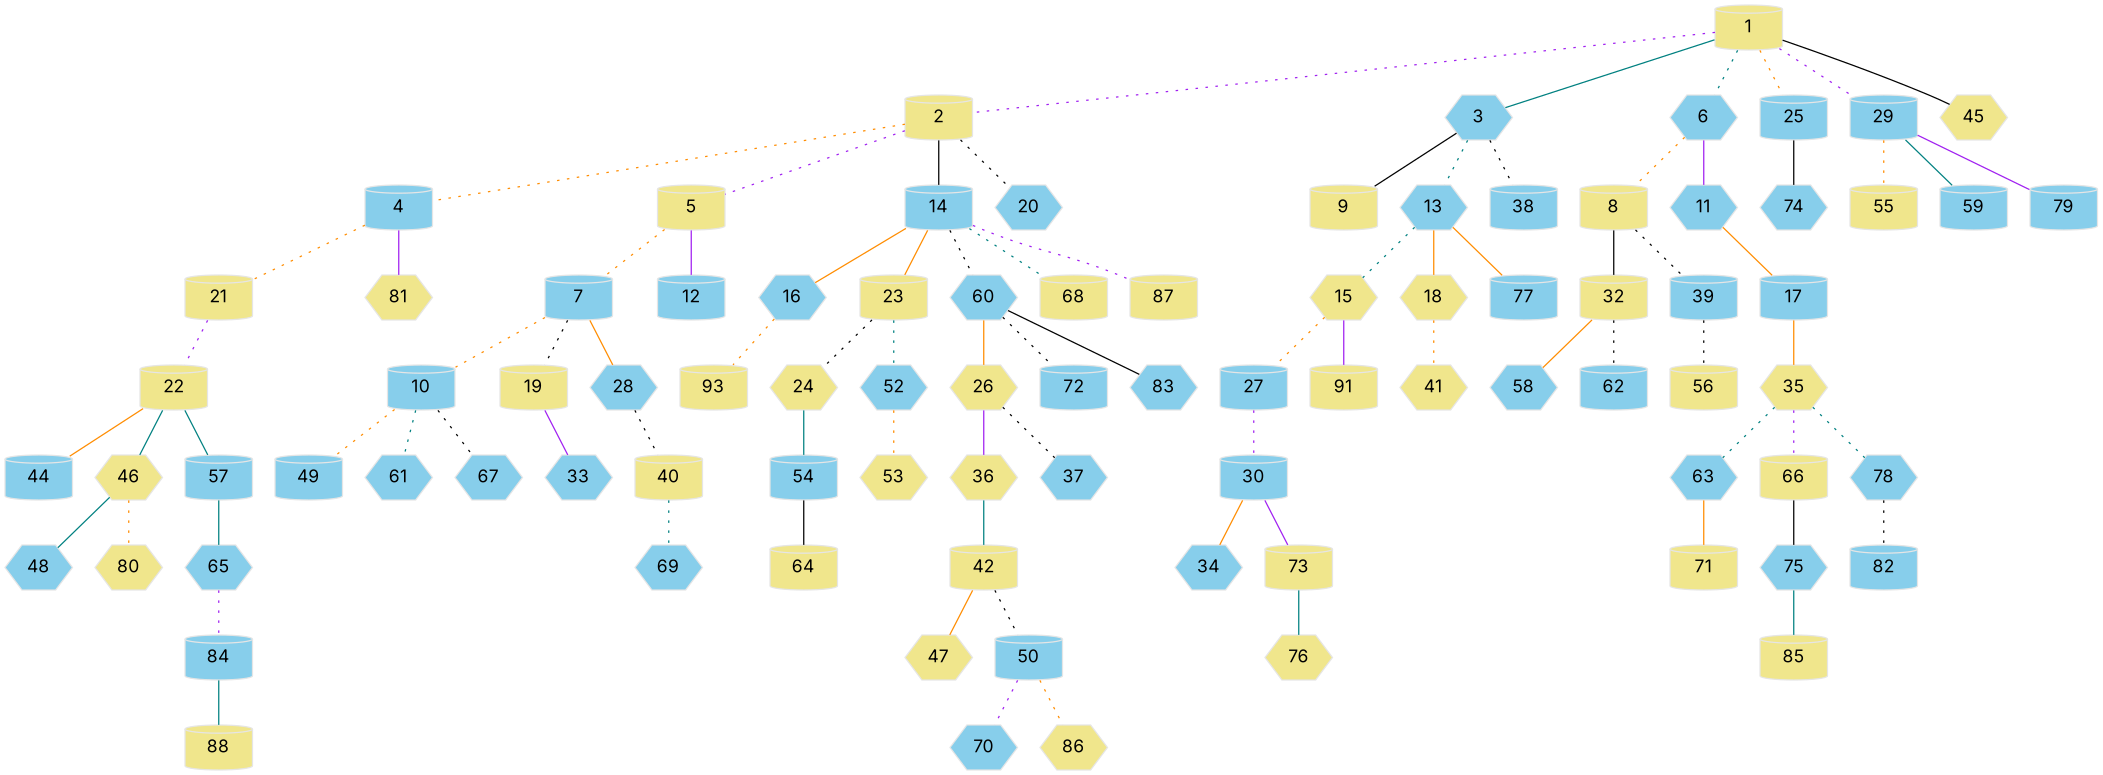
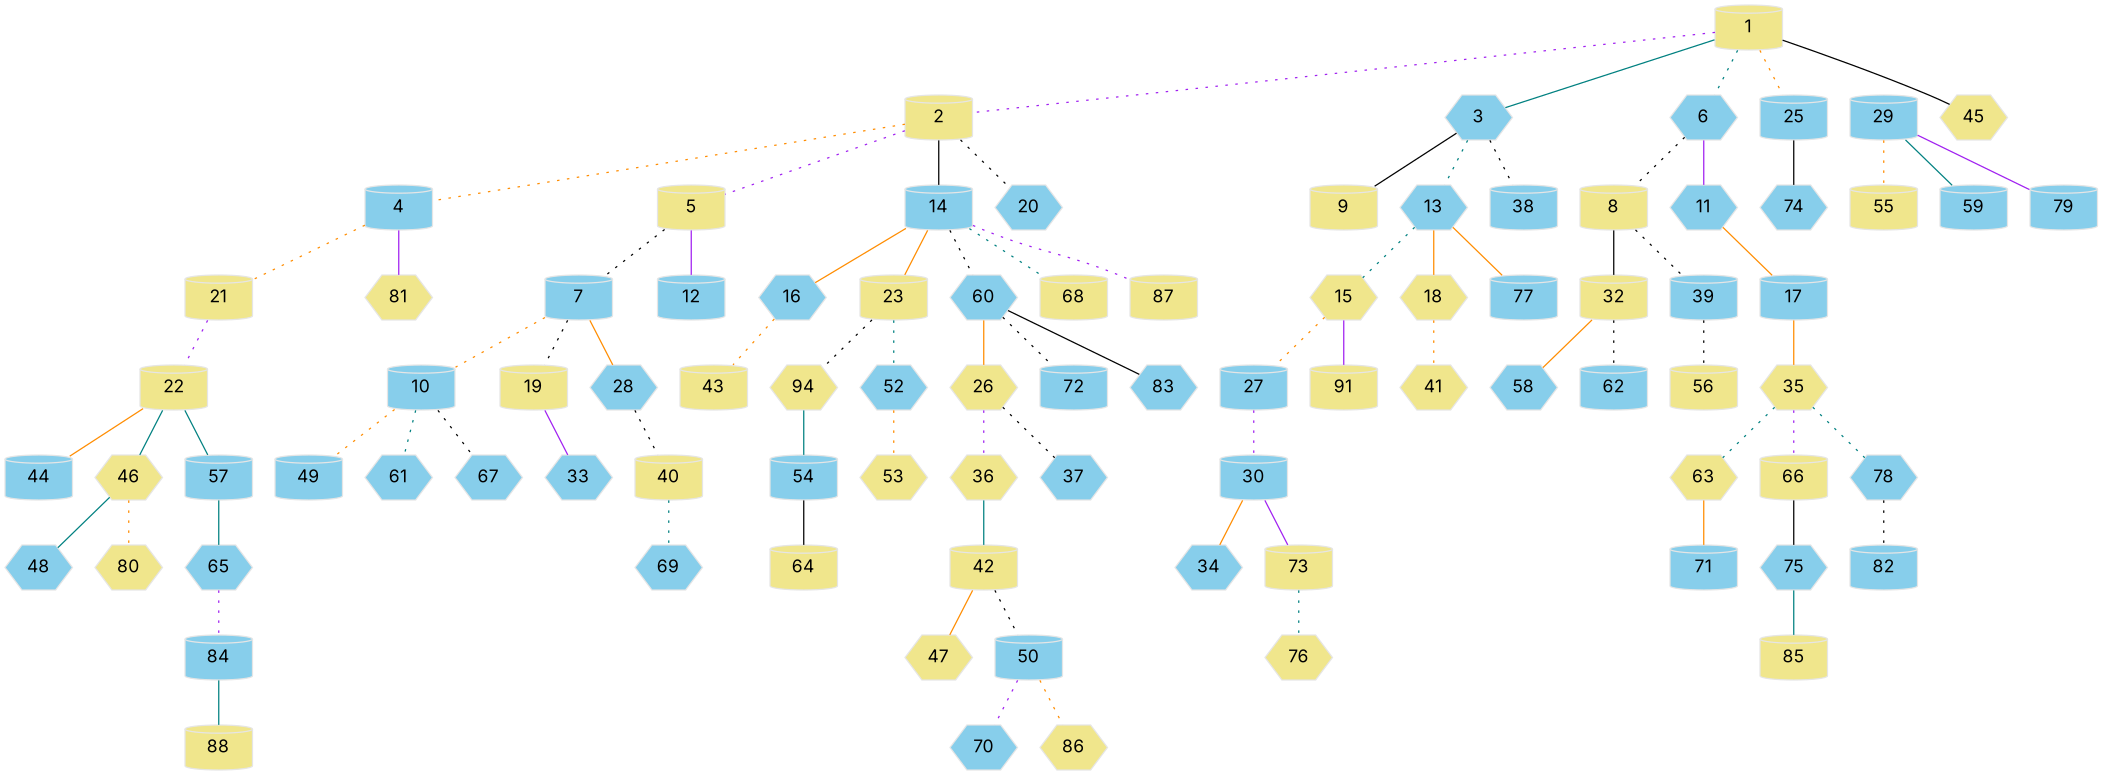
(1816, 72) -> none
(1660, 161) -> (1660, 161)
(635, 253) -> (635, 253)
(714, 388) -> (714, 388)
(804, 388) -> (804, 388)
(984, 433) -> (984, 433)
(1704, 478) -> (1704, 478)
(1704, 568) -> (1704, 568)
(1299, 613) -> (1299, 613)
